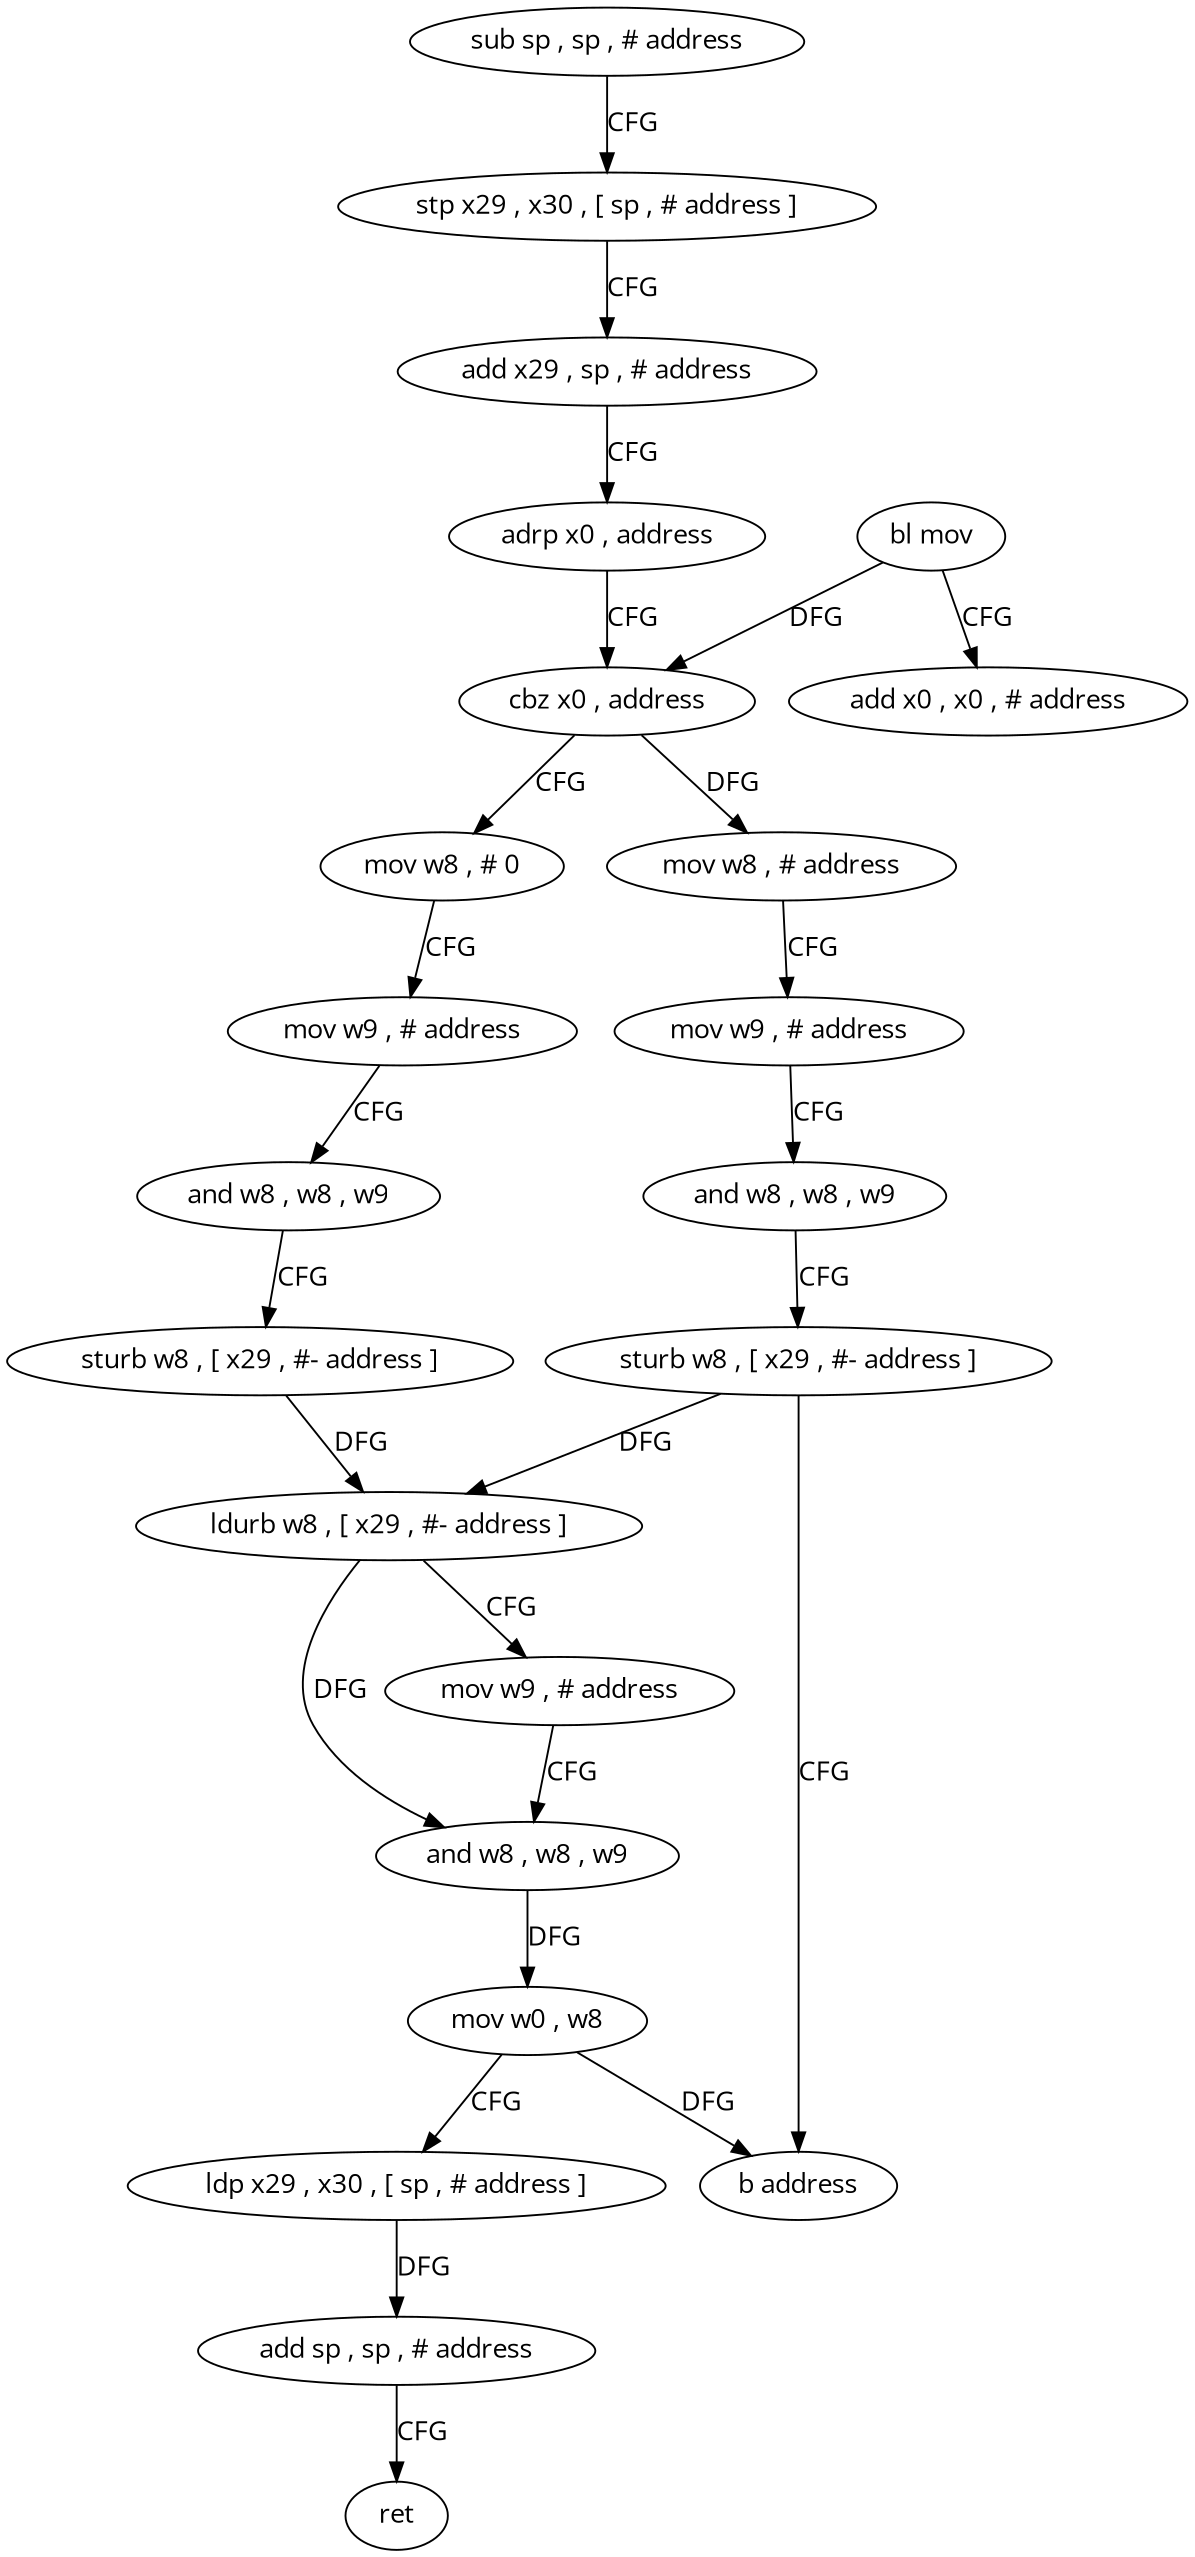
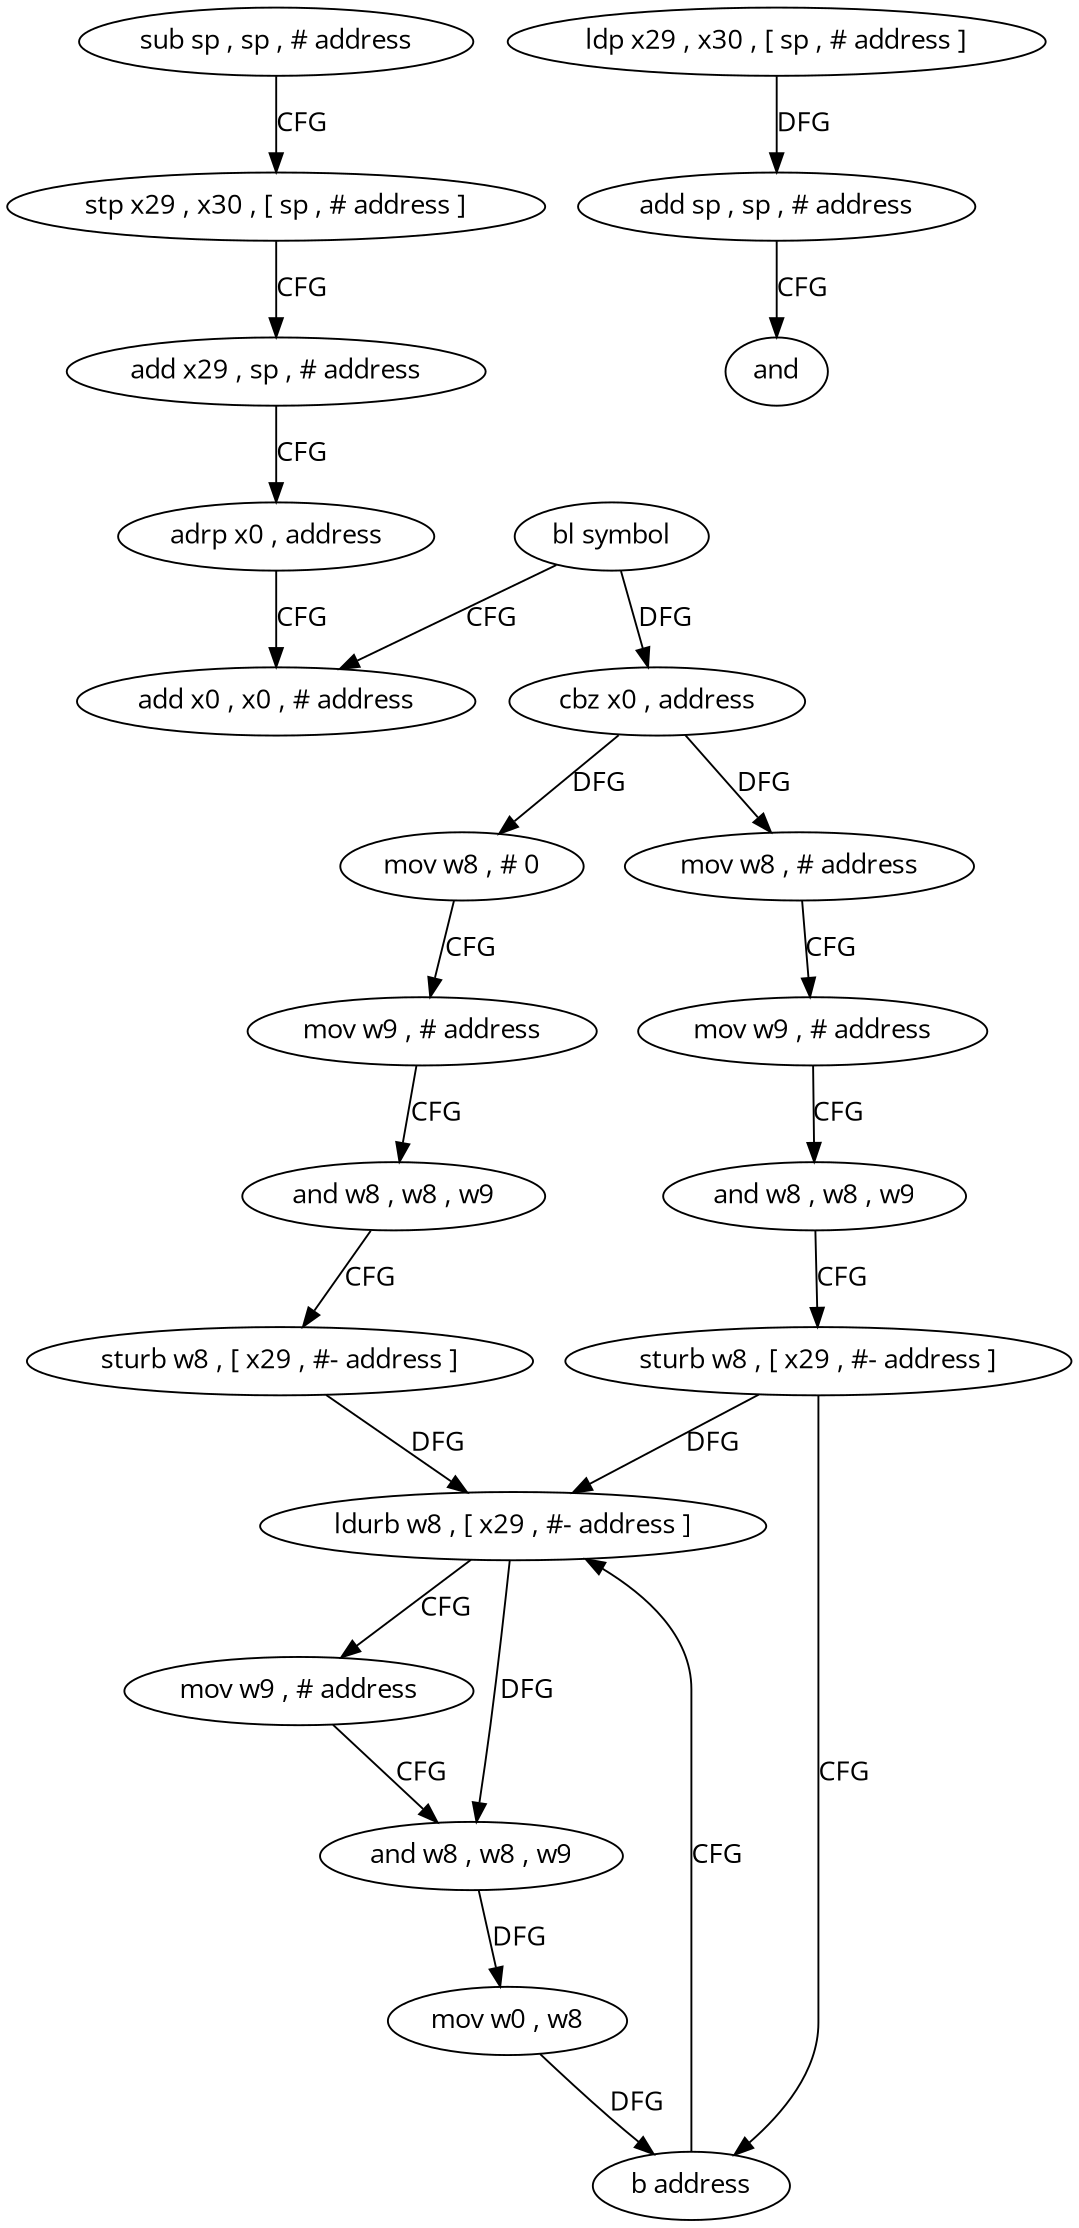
(931, 537) -> (612, 537)
(607, 610) -> (276, 609)
(562, 784) -> (599, 784)
none -> (691, 1842)
(468, 2096) -> none
(397, 2516) -> (777, 372)
